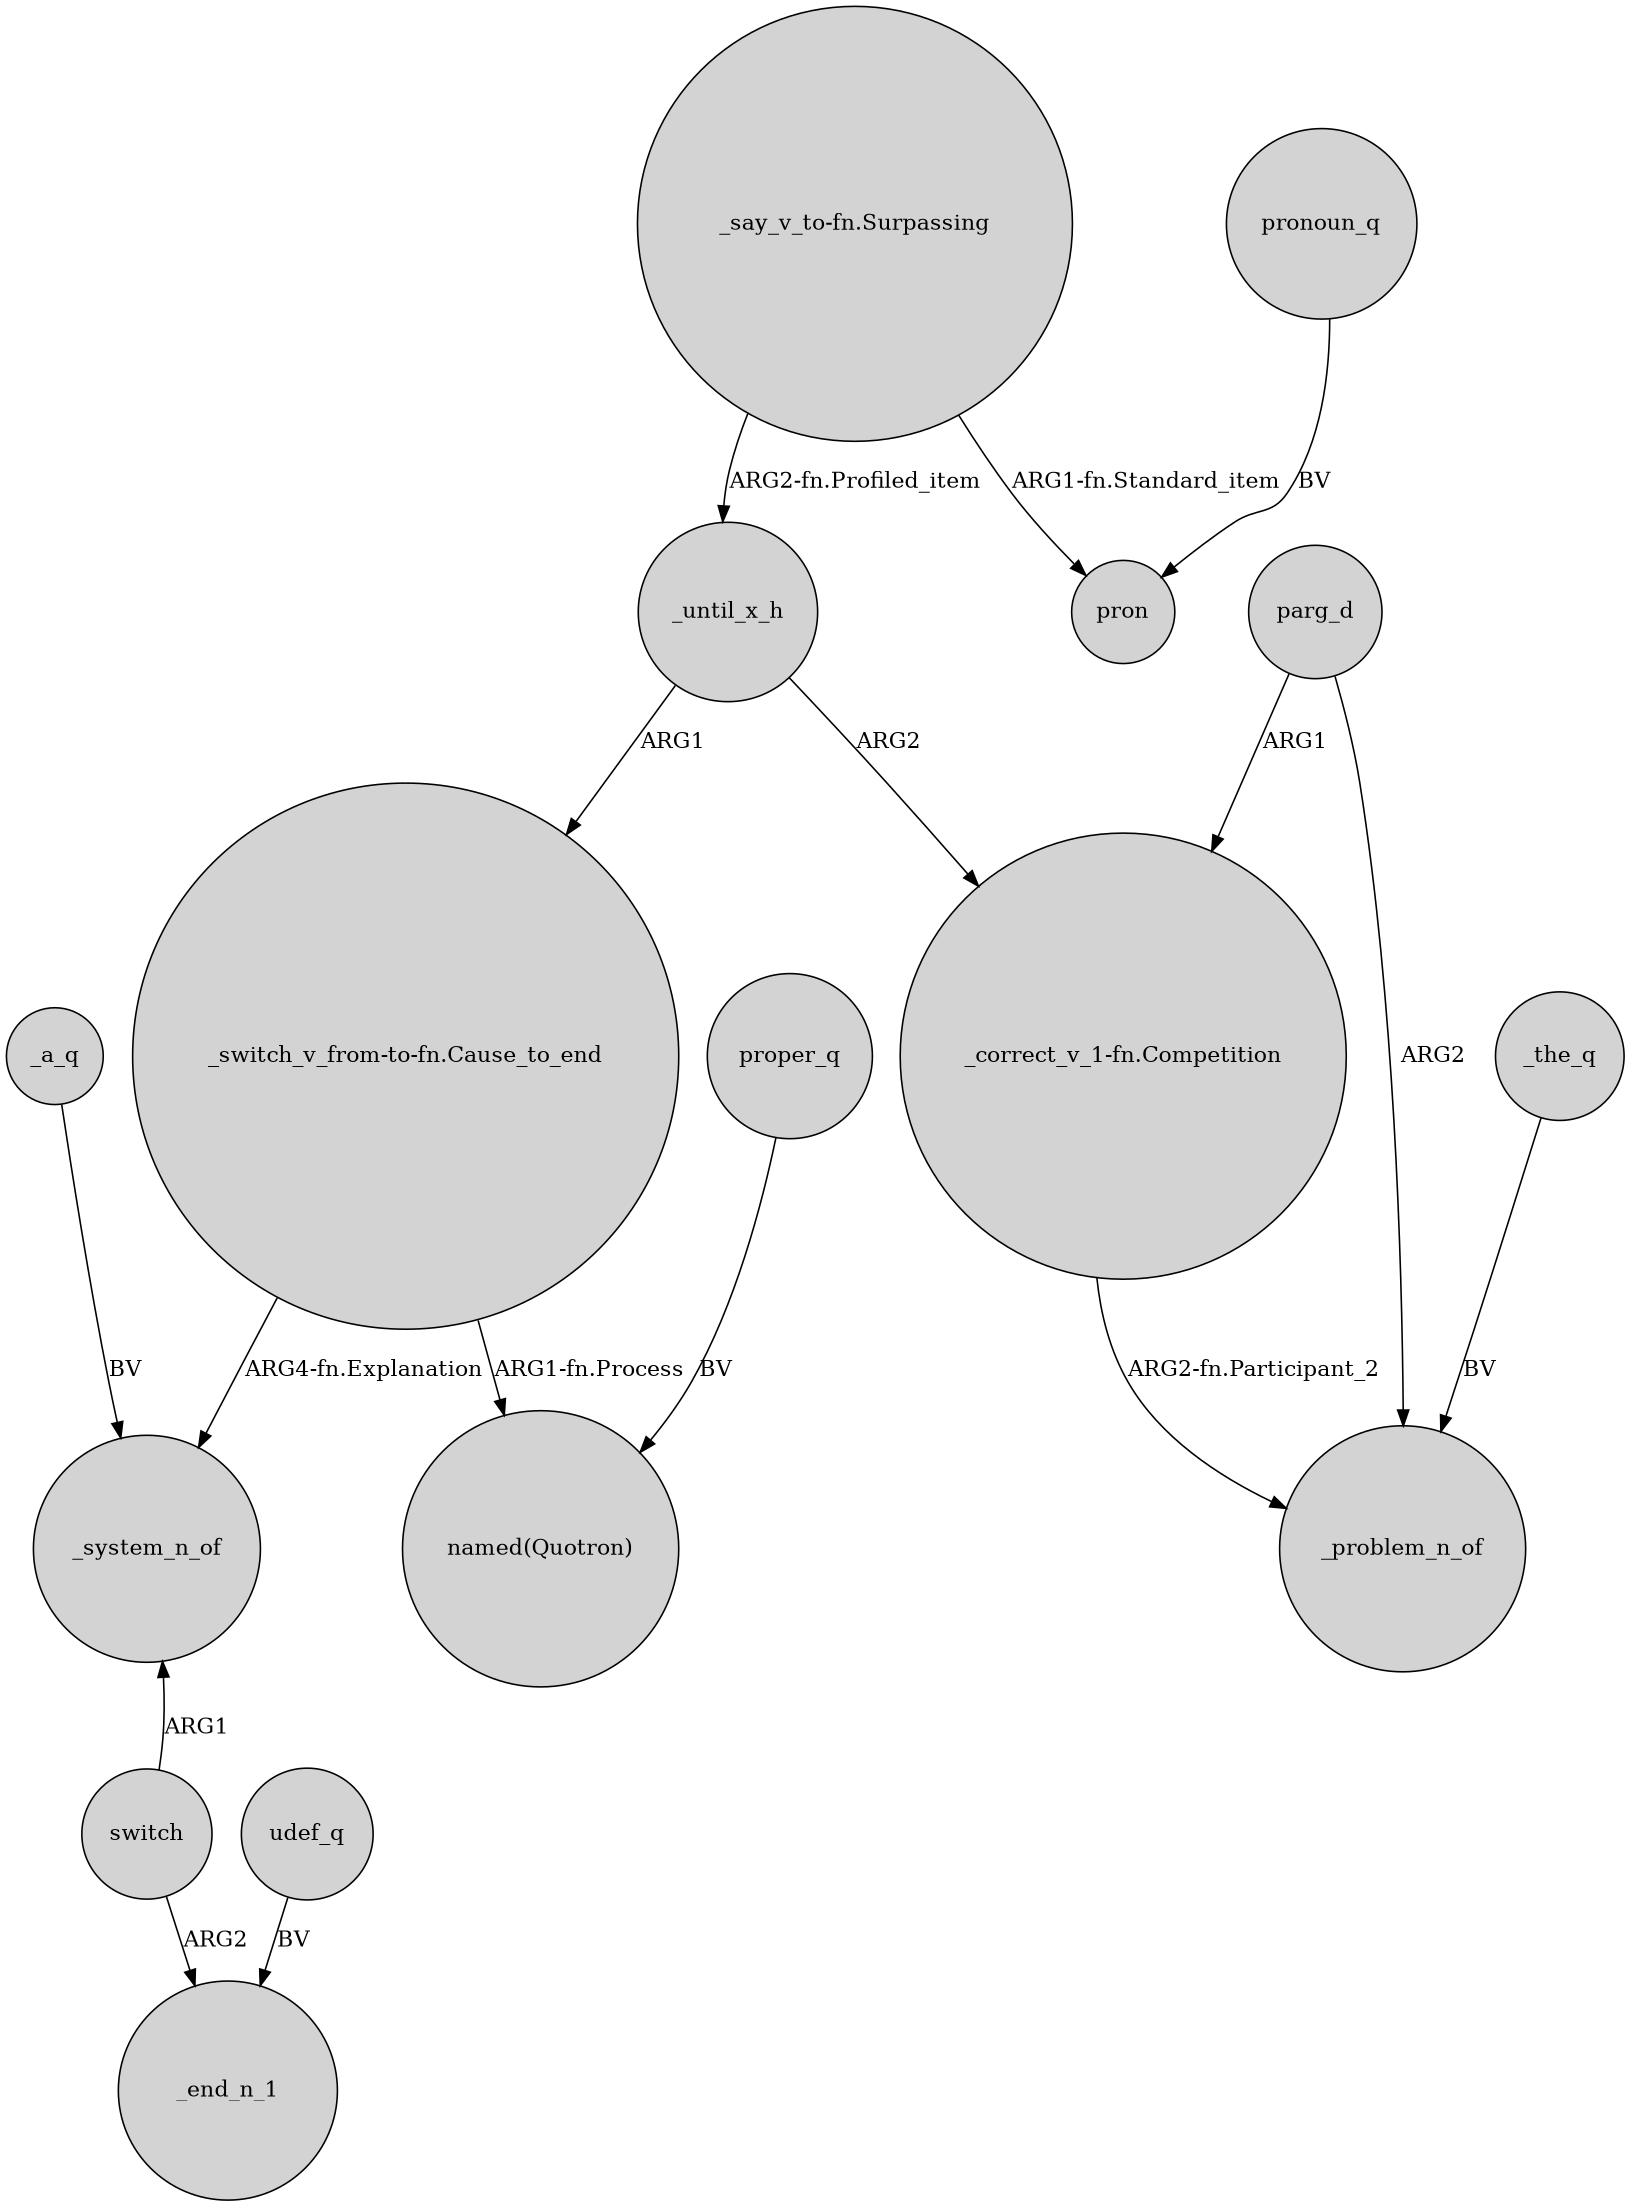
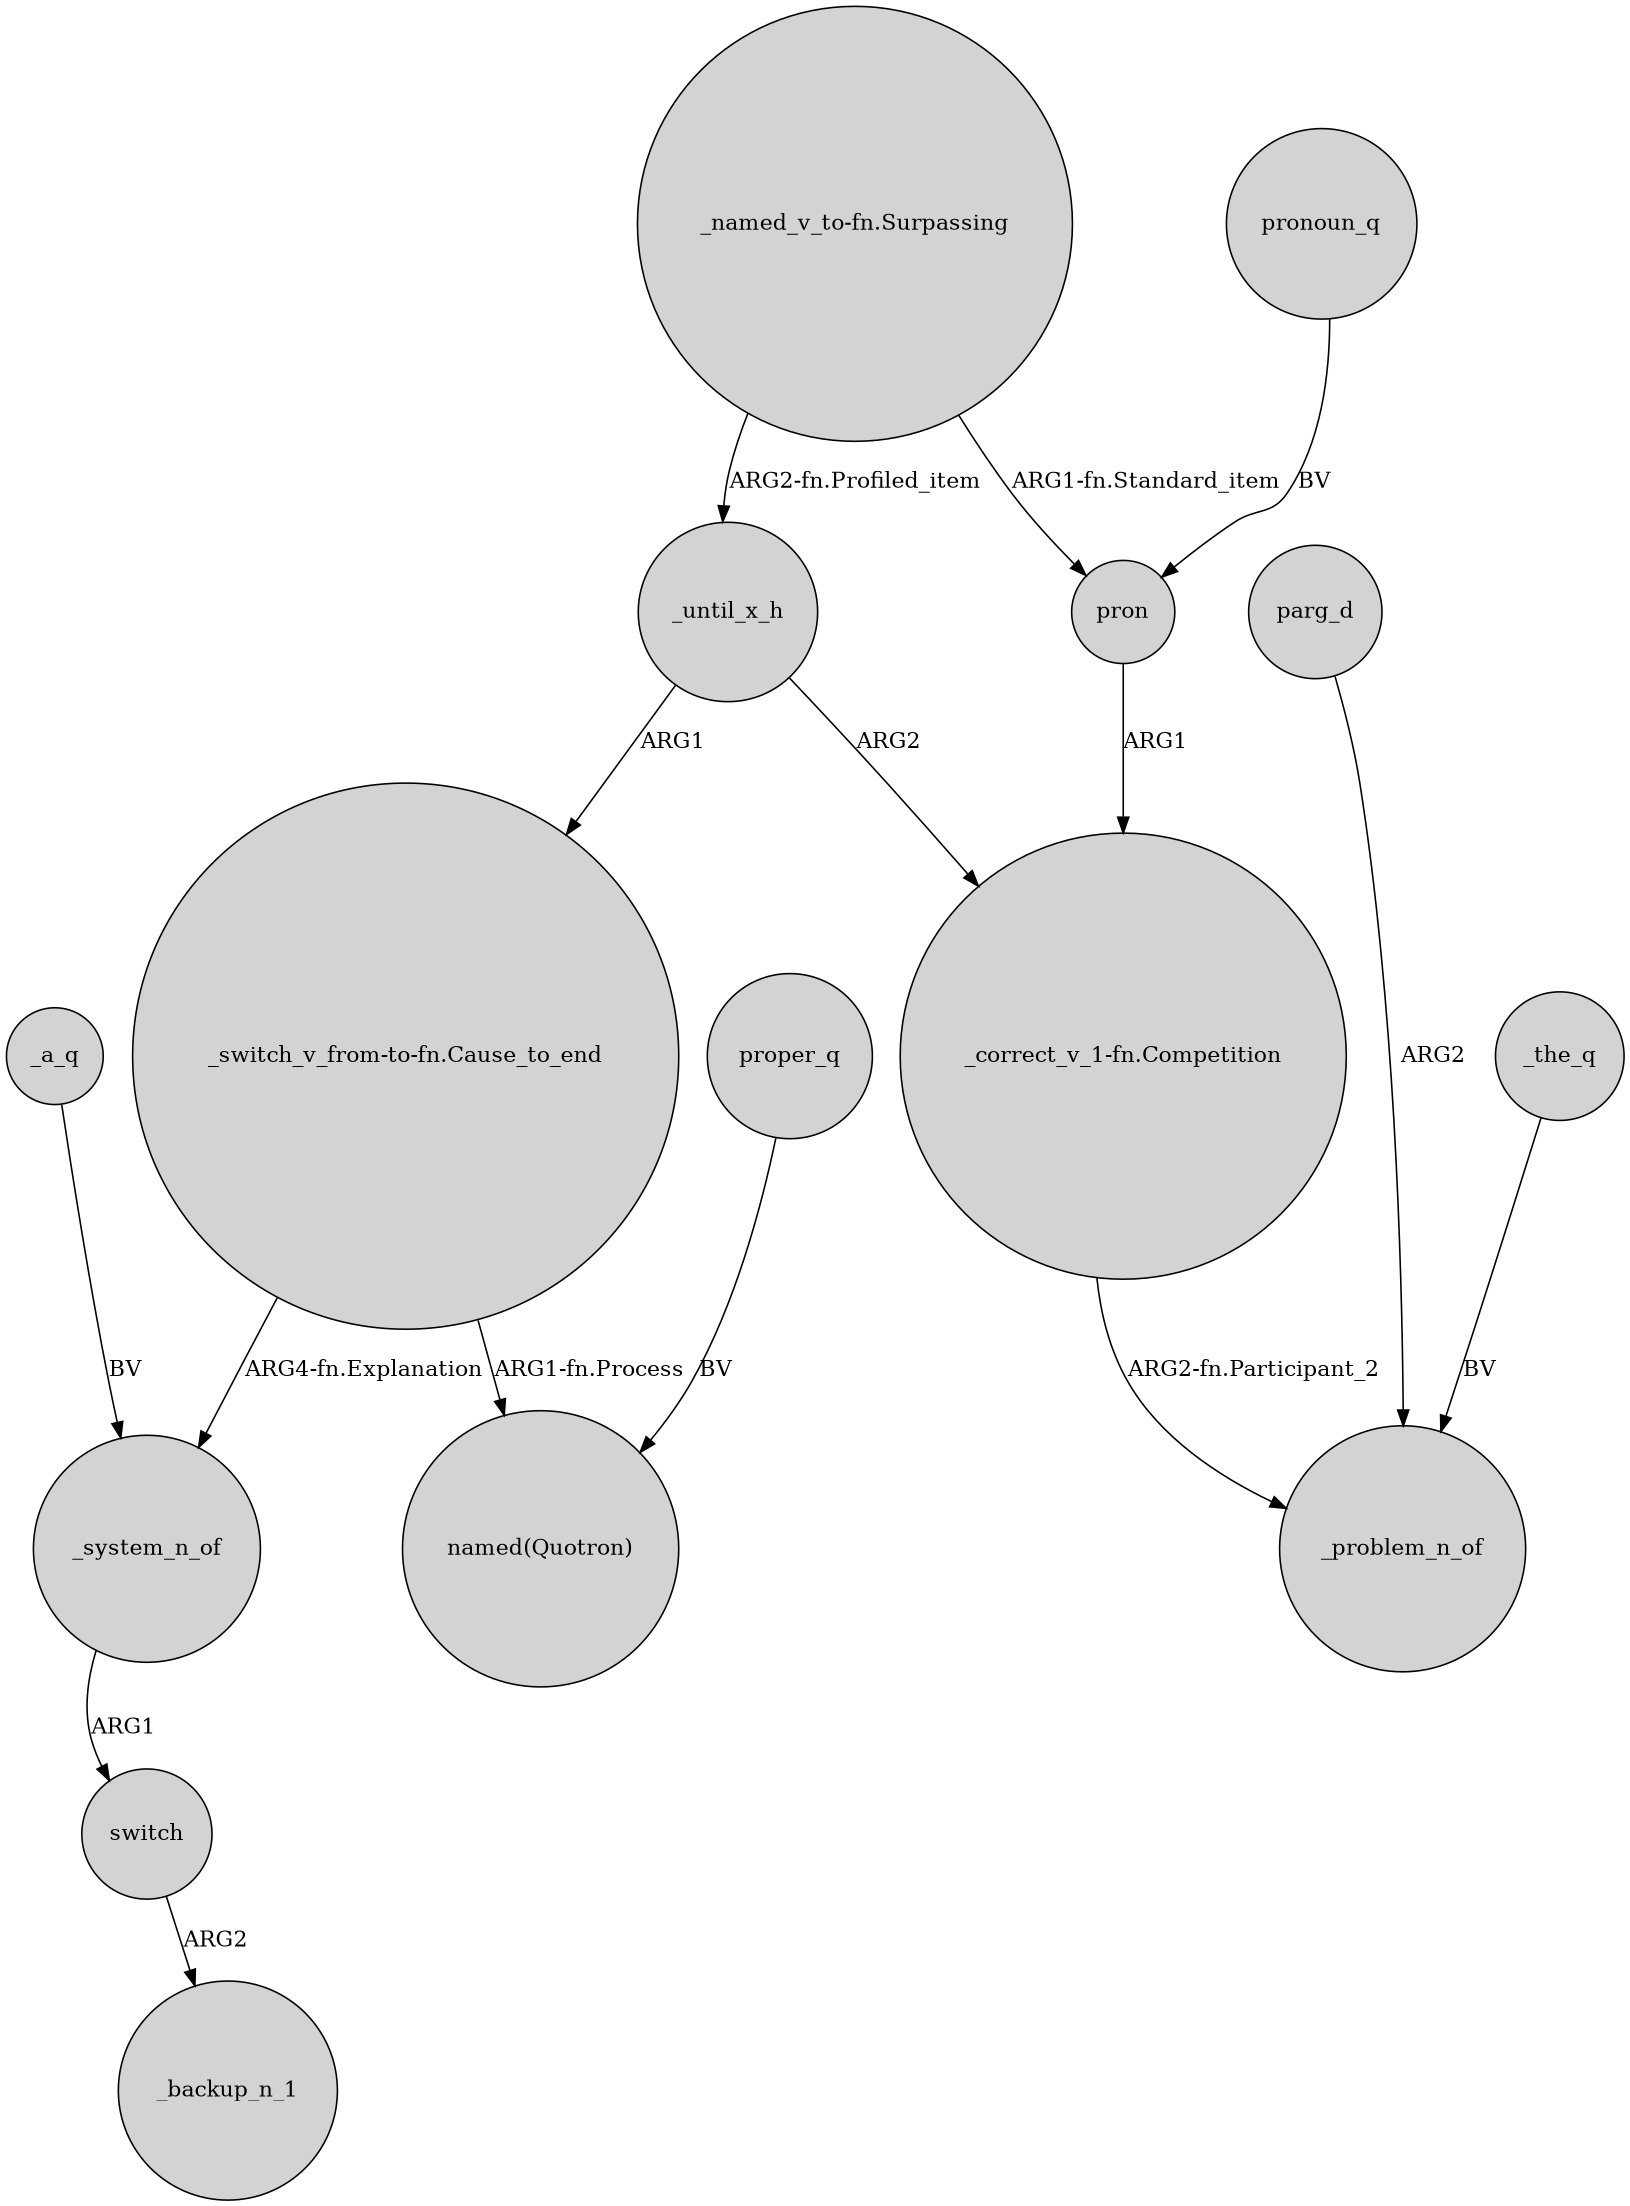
(855, 224) -> (855, 224)
(1254, 755) -> (1123, 740)
(164, 1724) -> (87, 1709)
(307, 1834) -> none
(228, 2091) -> (228, 2091)
